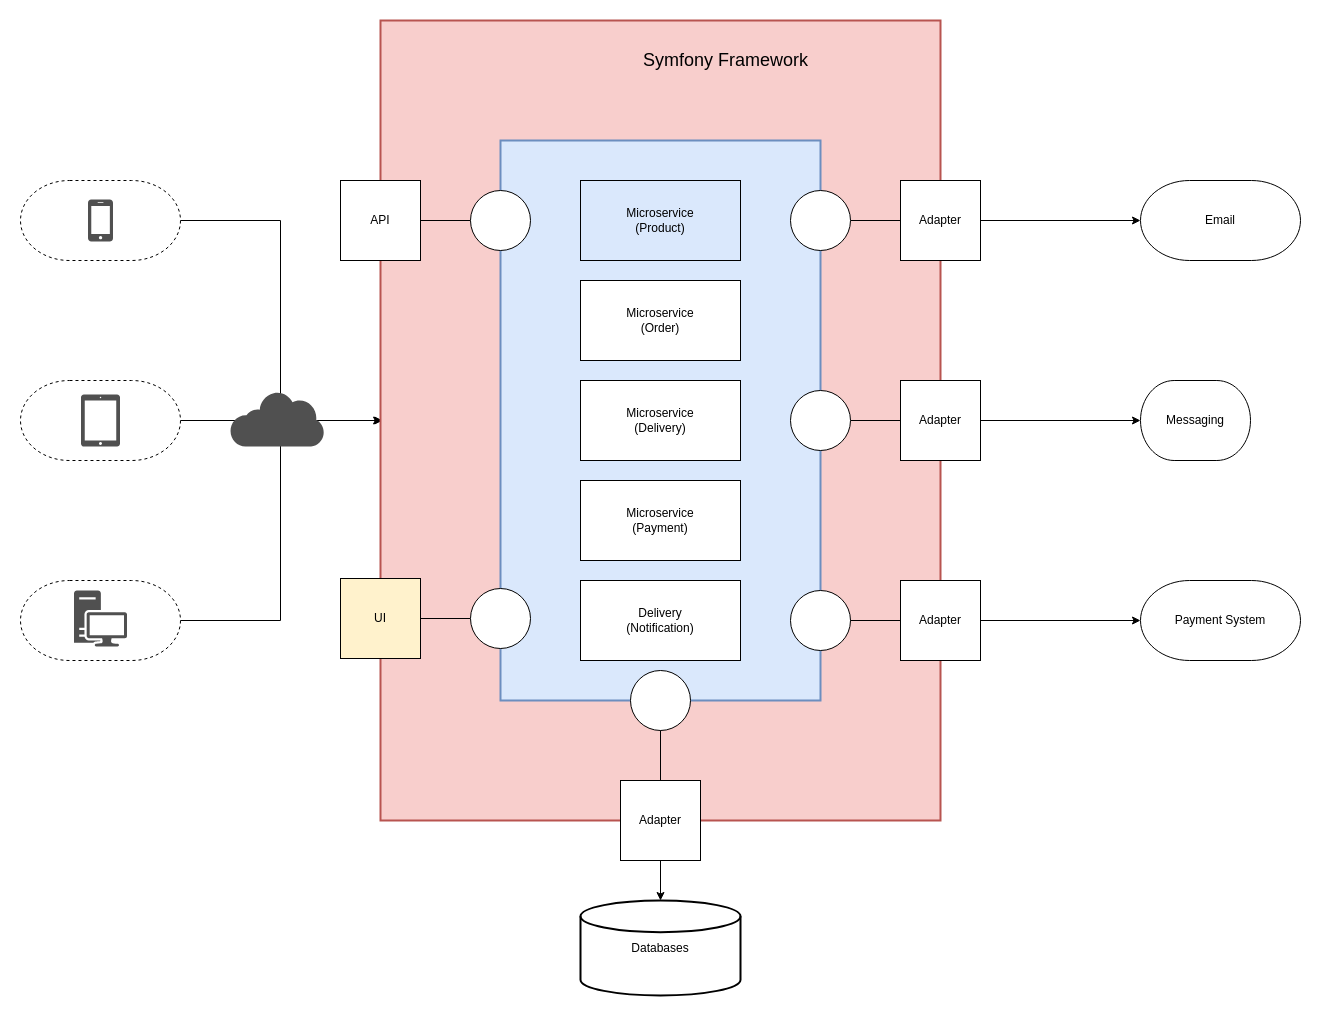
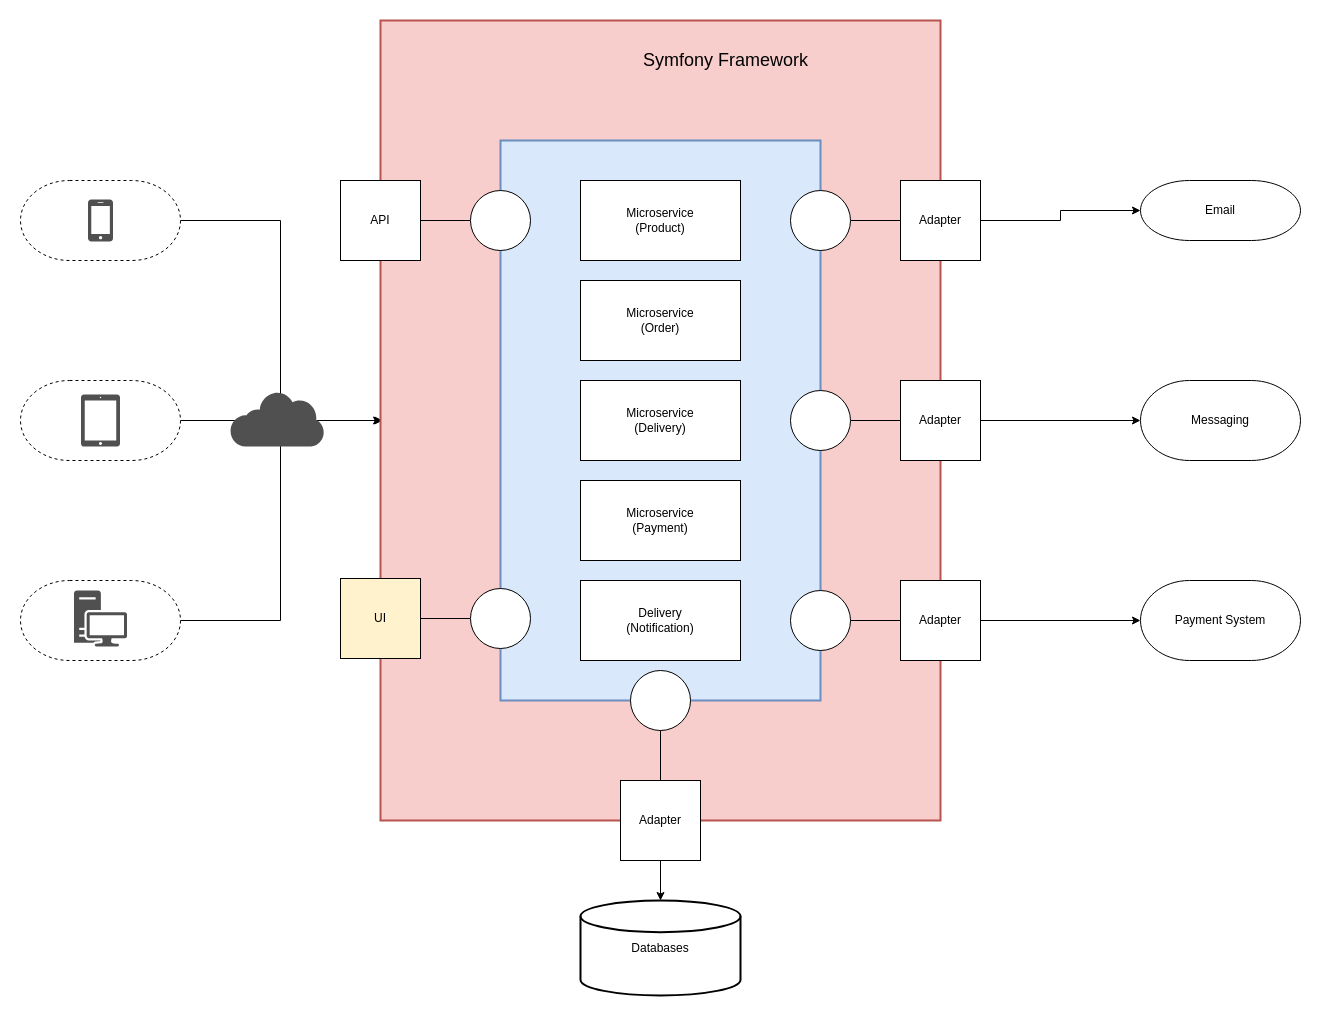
(661, 221) -> (661, 221)
(1221, 221) -> (1221, 211)
(1196, 421) -> (1221, 421)
